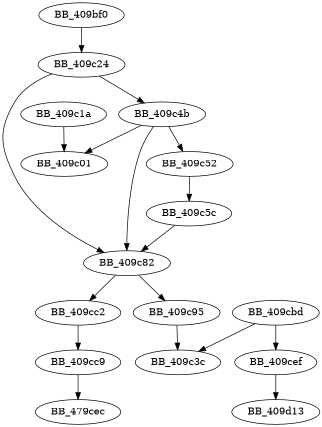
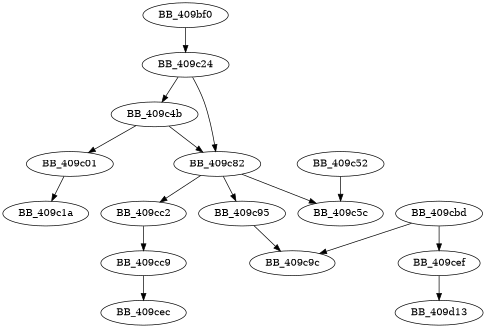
(64, 136) -> (59, 186)
(174, 136) -> none
(161, 236) -> (276, 188)
(178, 362) -> (292, 263)
(78, 412) -> (144, 313)
